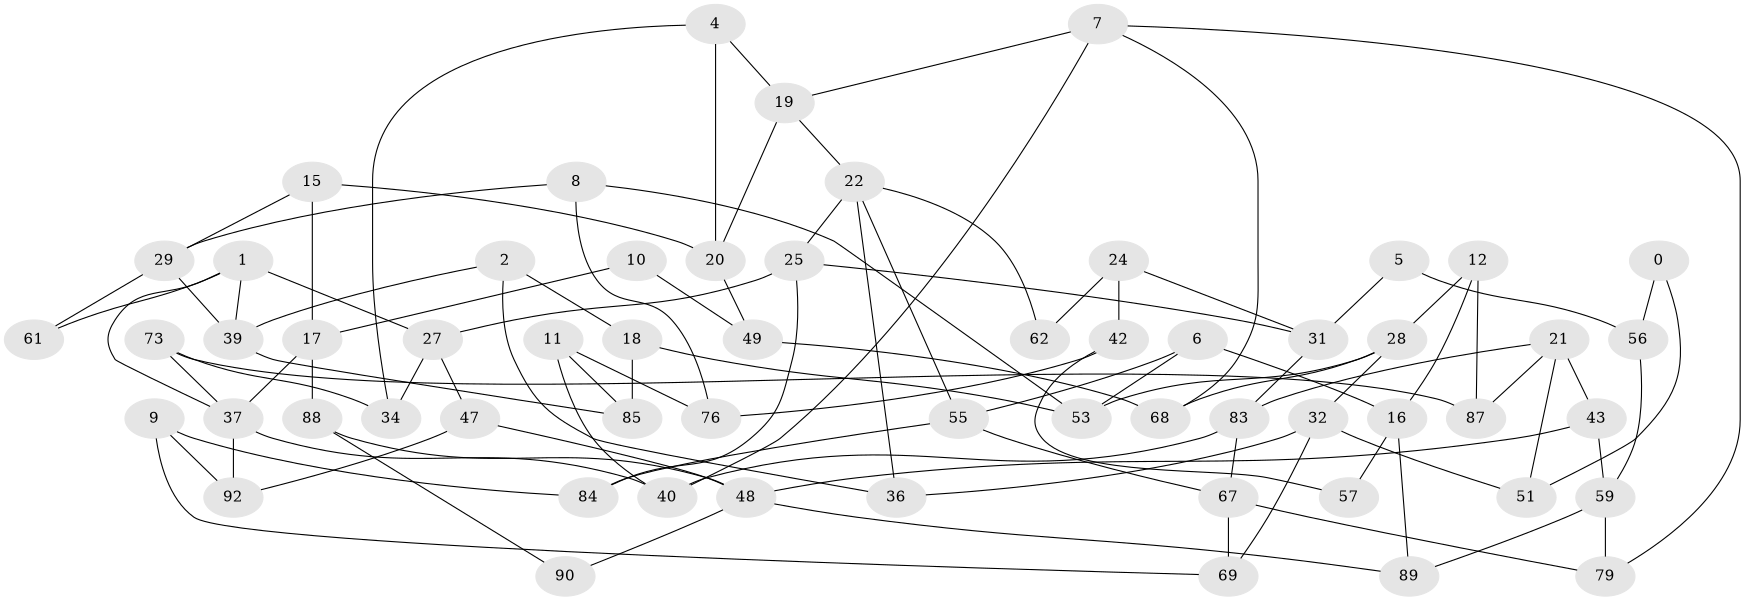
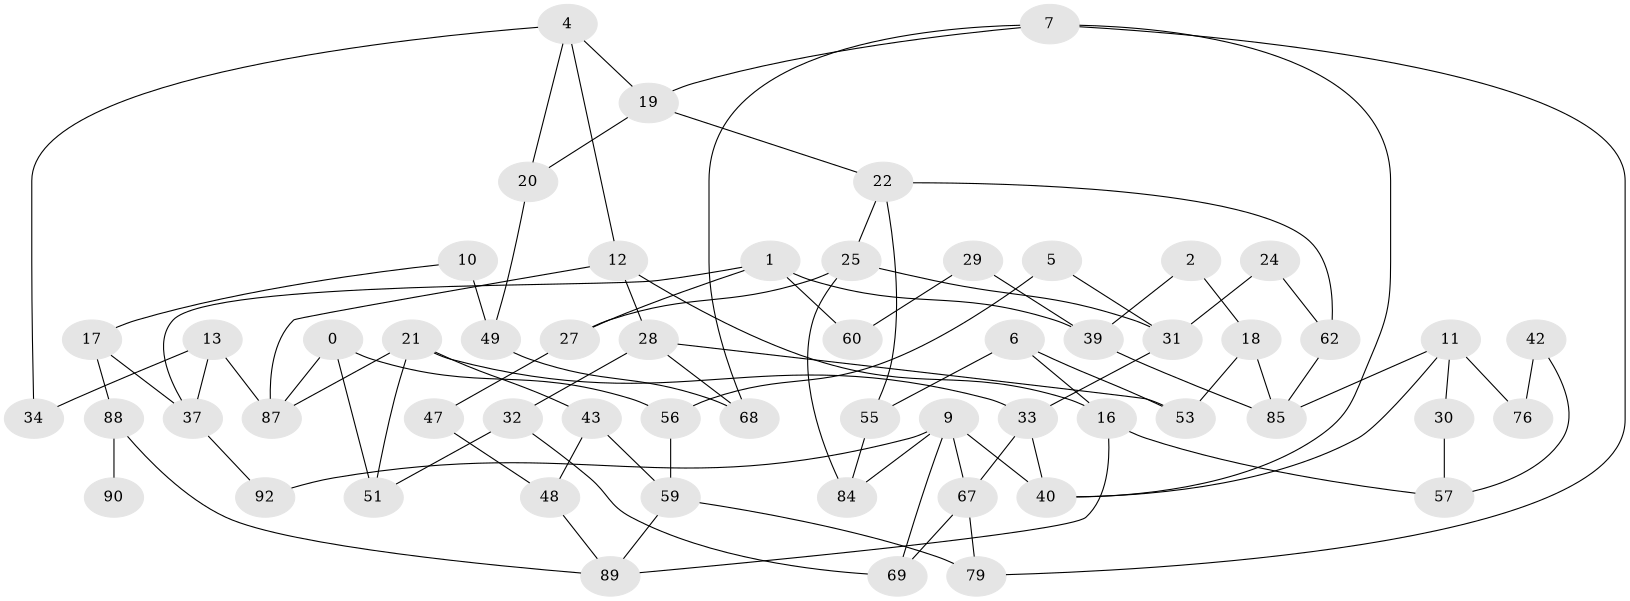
none -> (594, 148)
(312, 182) -> none
(576, 182) -> none
(1119, 294) -> none
(34, 340) -> (853, 340)
(155, 340) -> (213, 340)
(415, 374) -> none
none -> (302, 379)
none -> (1303, 379)
(1239, 419) -> (1028, 419)
none -> (1444, 419)
(1047, 451) -> (958, 458)
(411, 458) -> (992, 453)
(569, 458) -> (338, 545)
(355, 464) -> none
(896, 498) -> none
(657, 538) -> none
